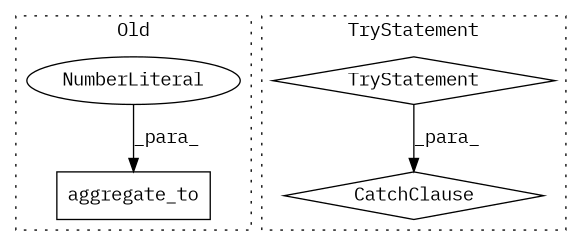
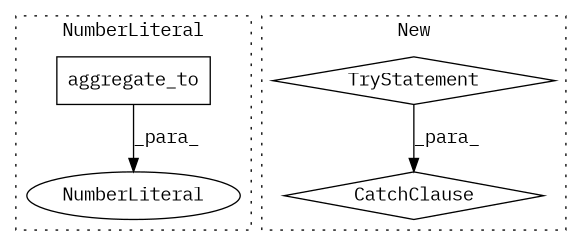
(134, 31) -> (134, 31)
(414, 31) -> (414, 31)
(134, 132) -> (134, 132)
